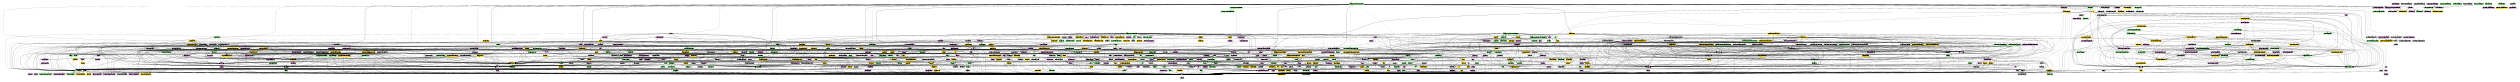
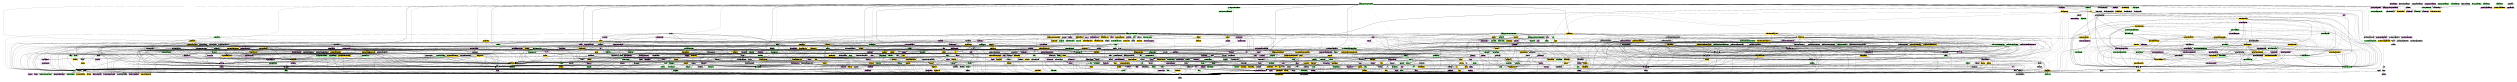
(1182, 60) -> (1180, 60)
